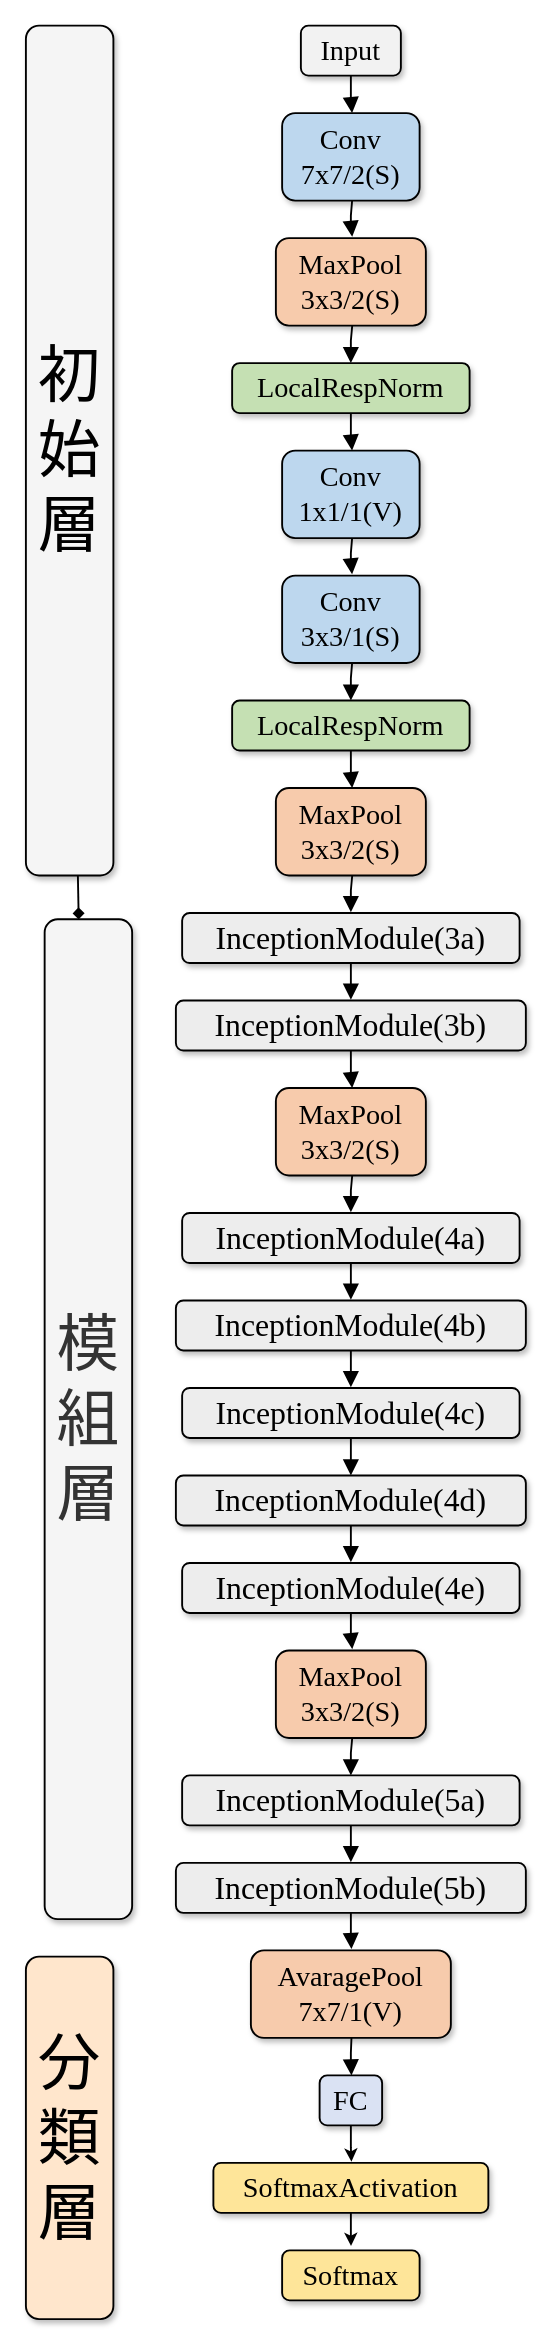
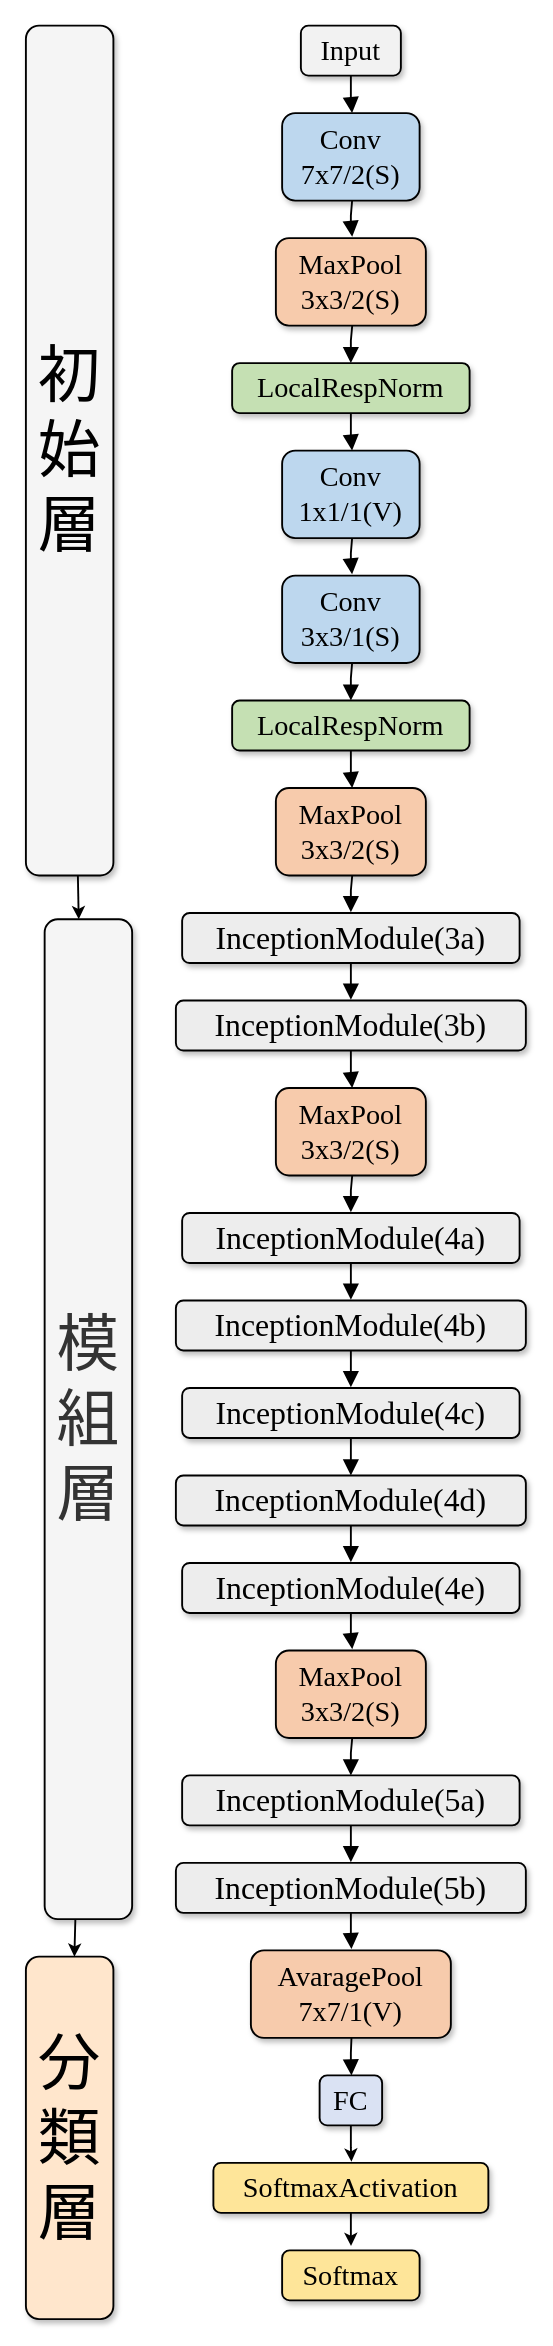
(78, 907) -> (78, 908)
none -> (75, 1934)
